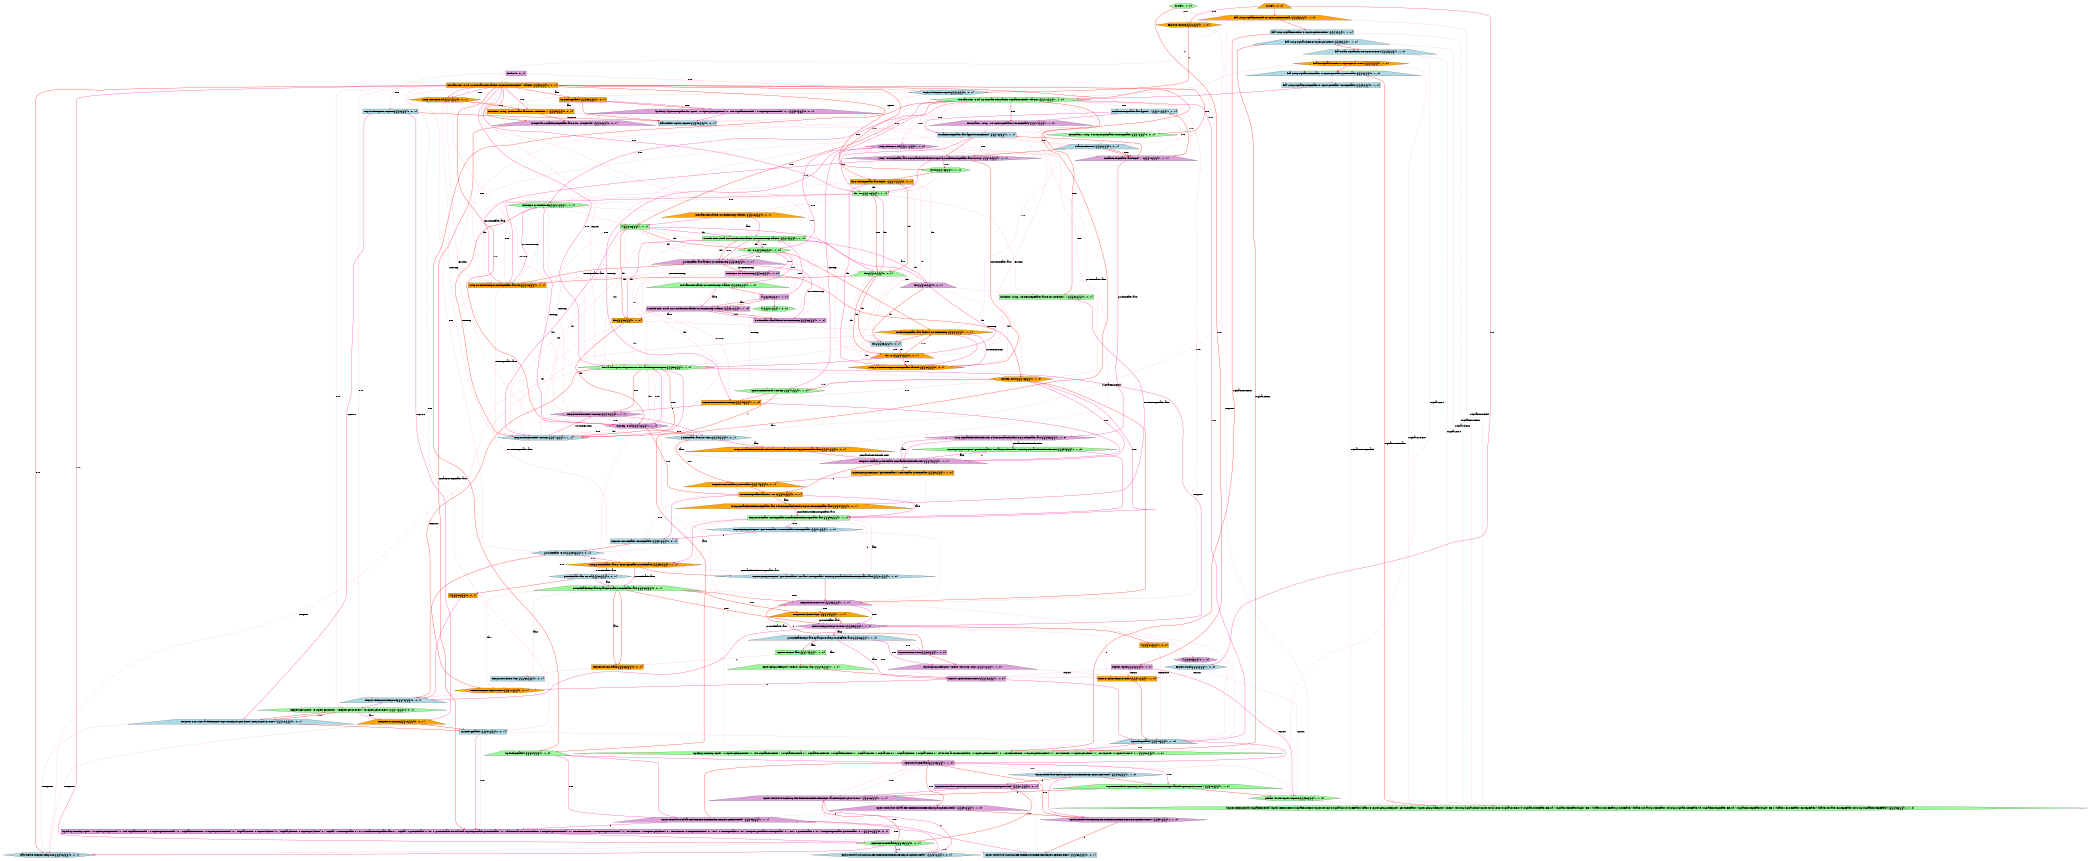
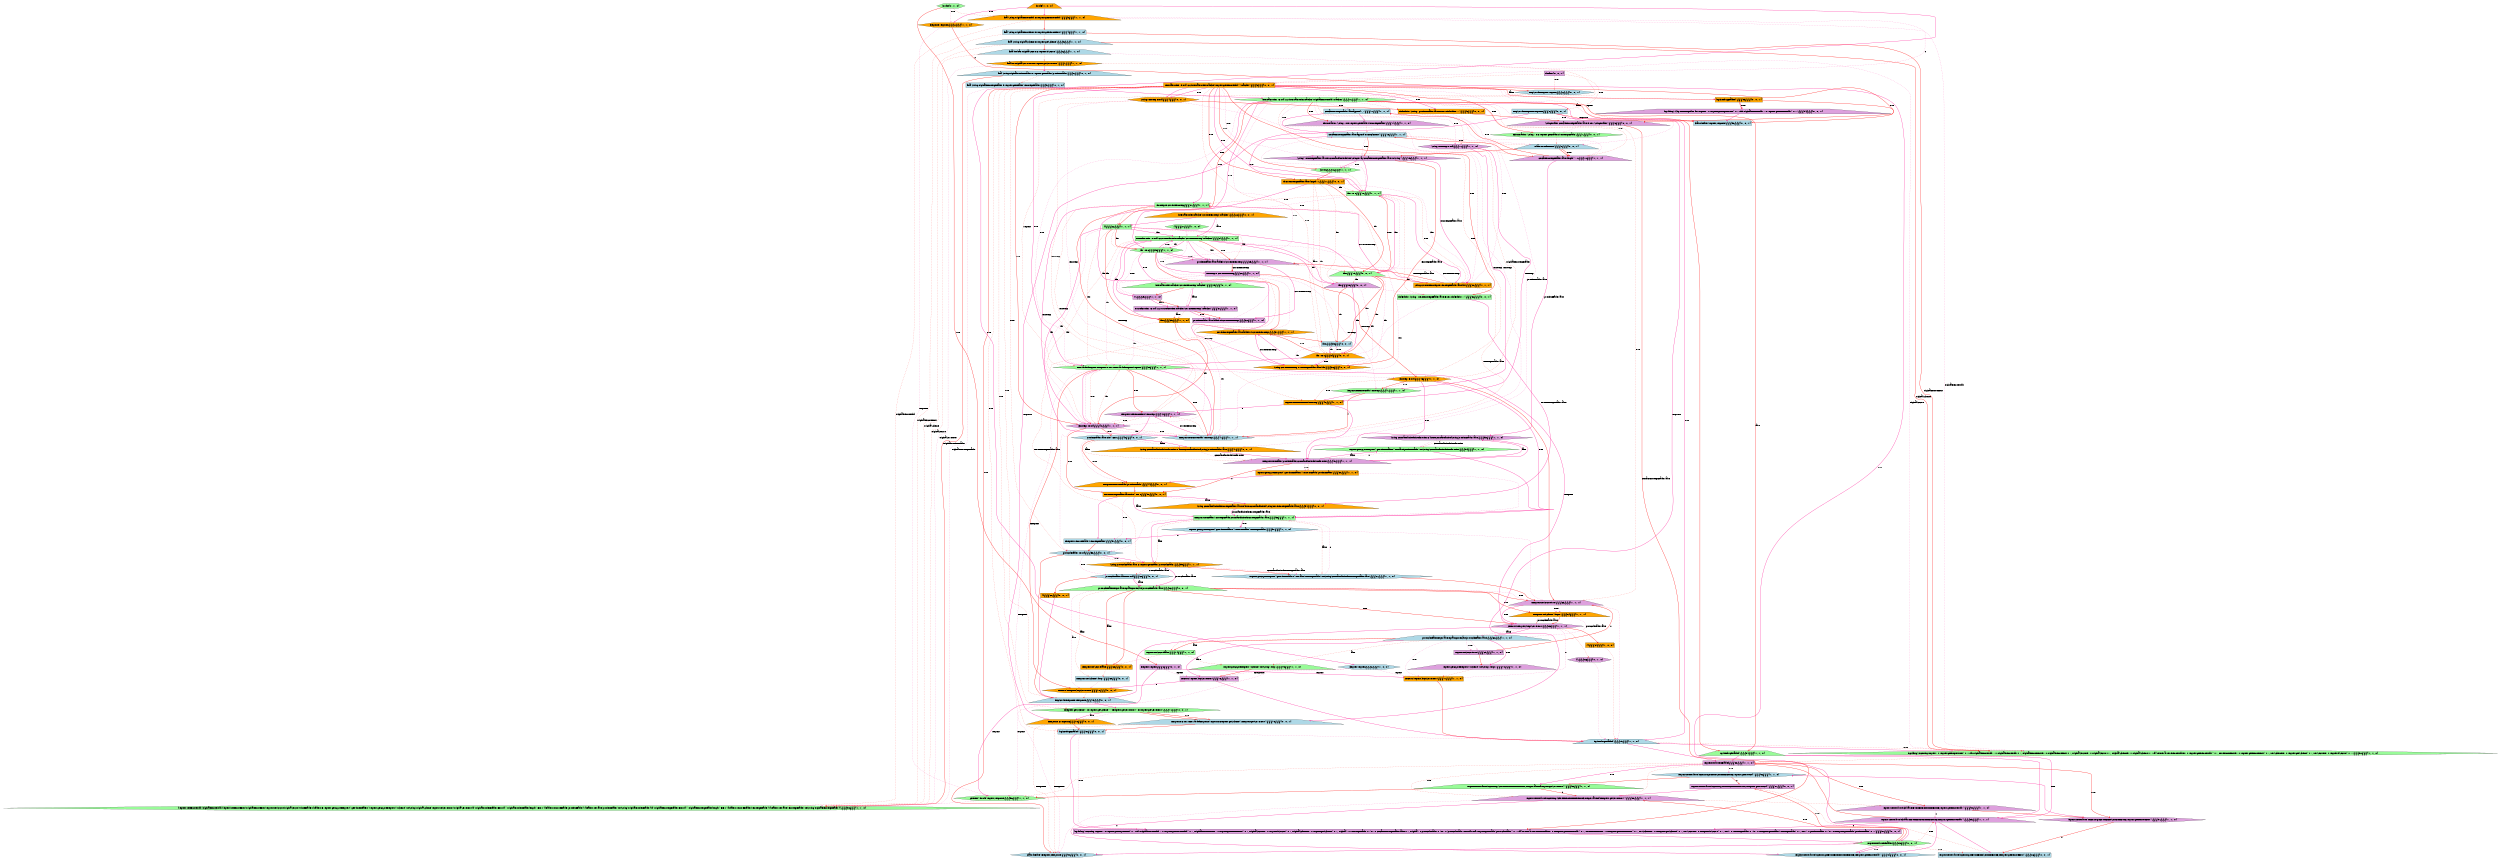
(548, 205) -> (1182, 205)
(1018, 262) -> (1518, 262)
(774, 303) -> none
